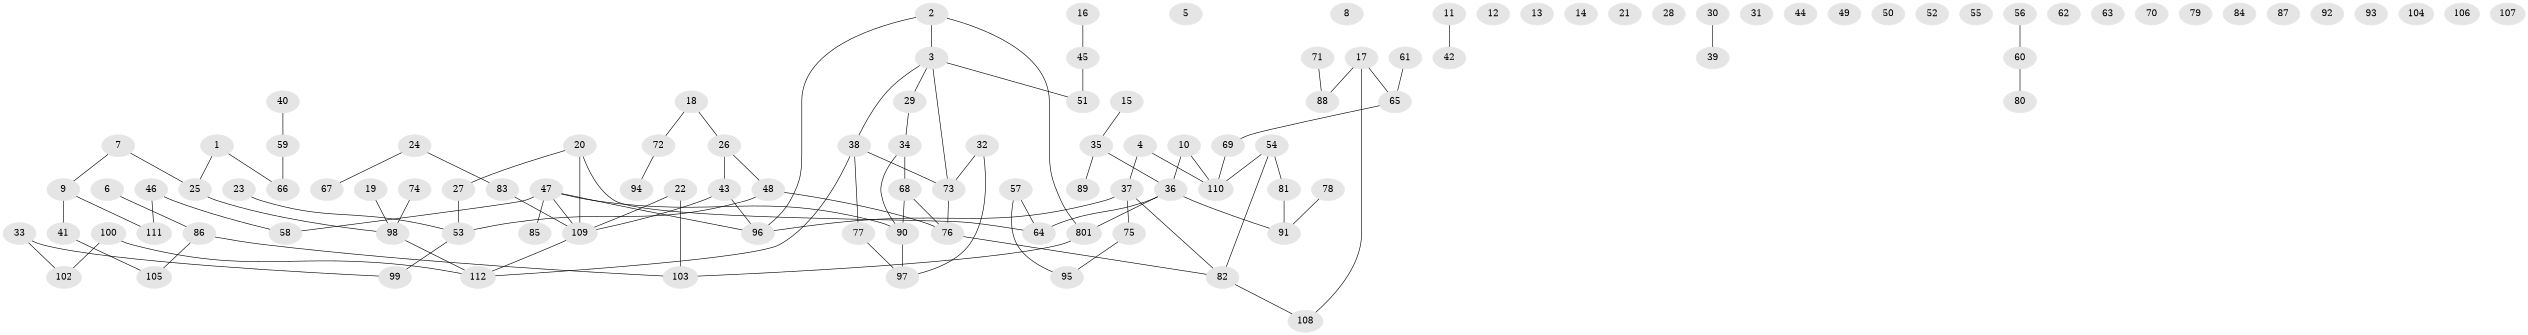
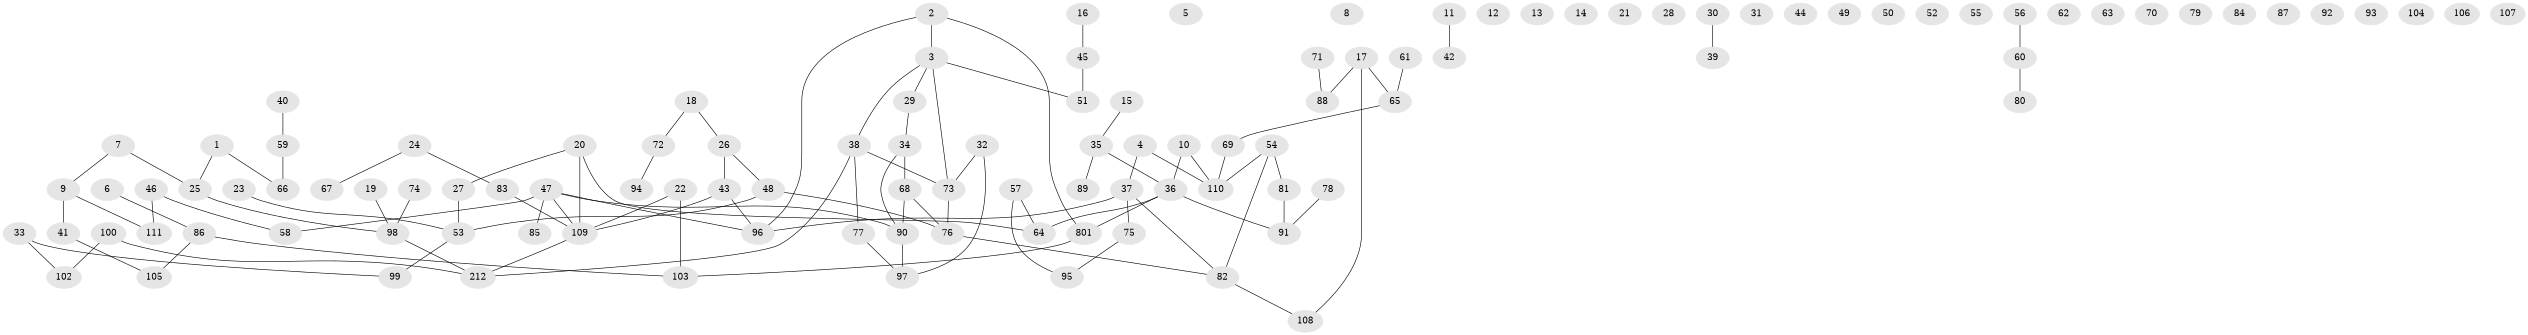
(478, 277) -> (478, 277)
